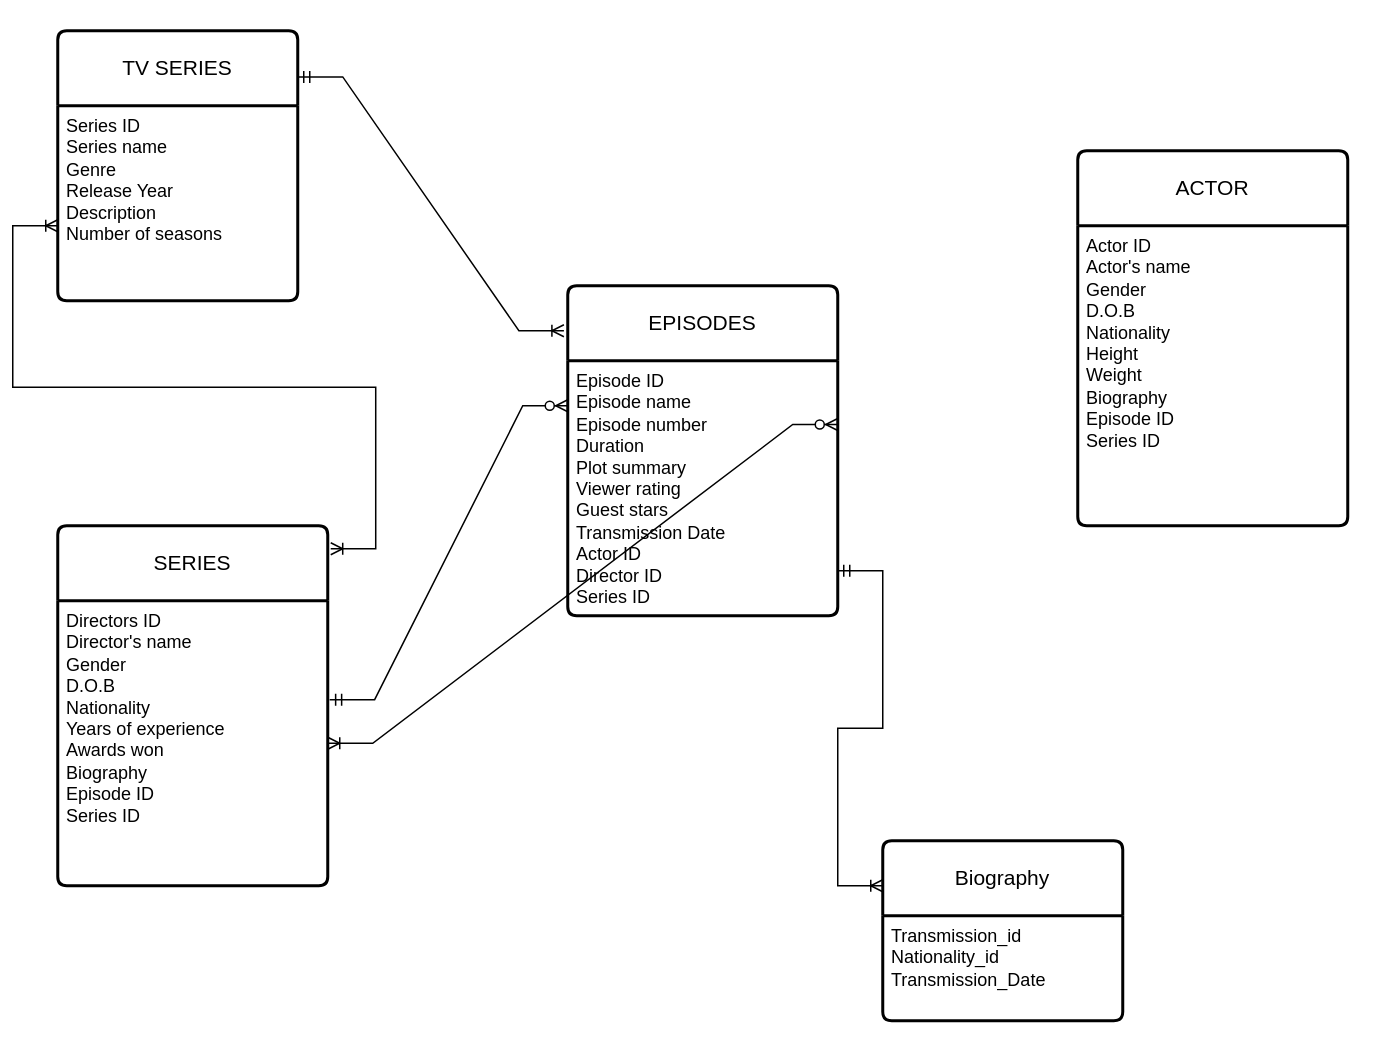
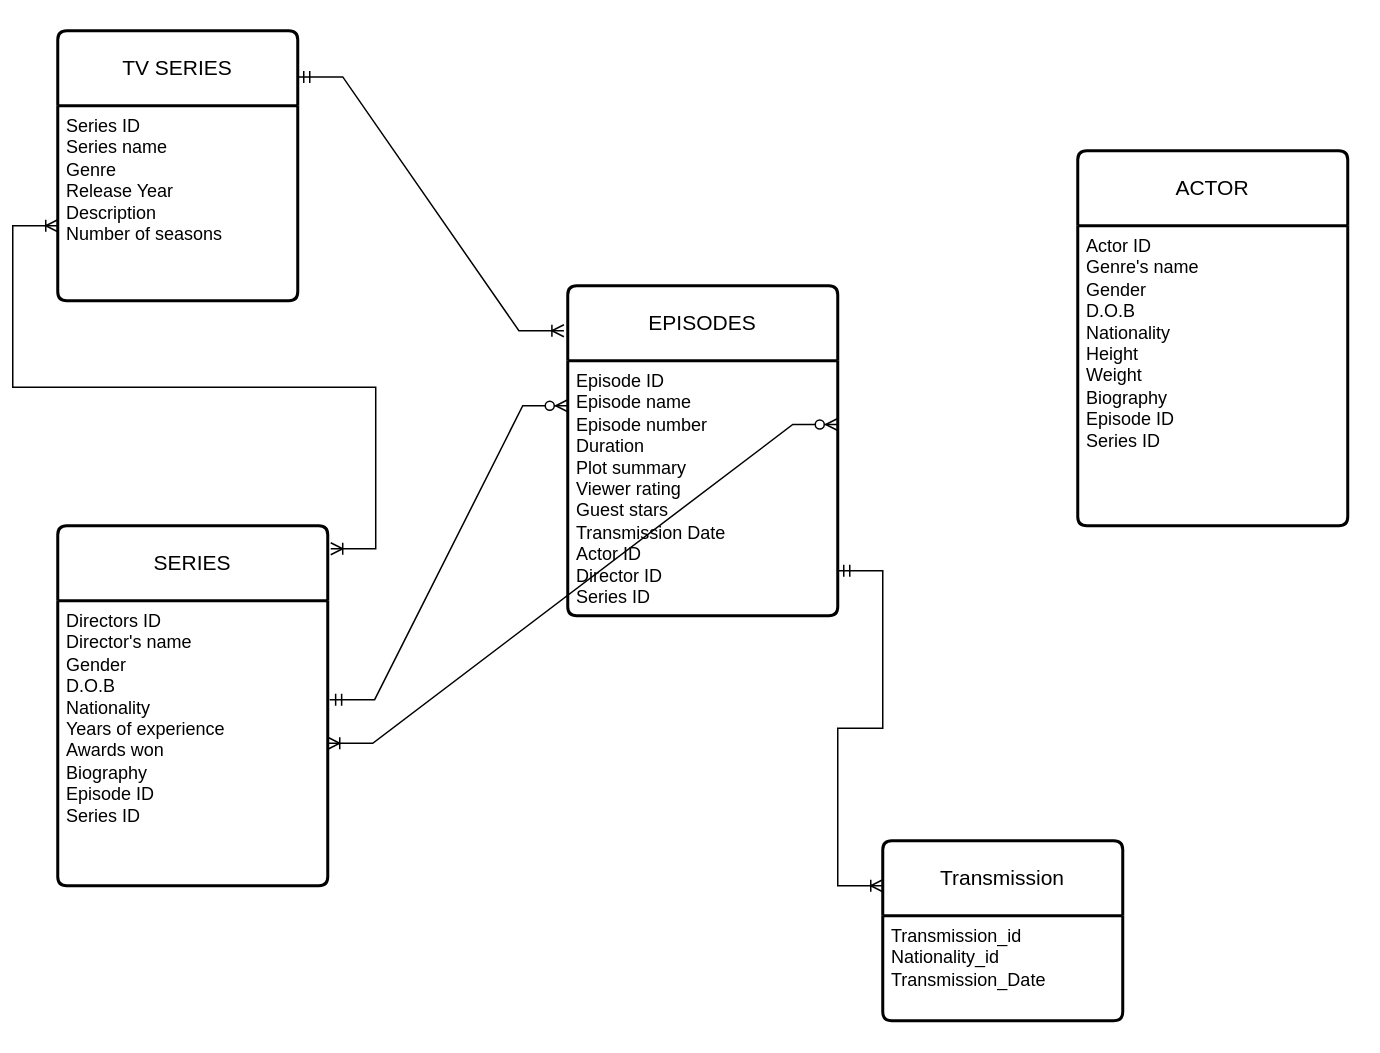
(1143, 344) -> (1143, 344)
(1003, 878) -> (1003, 878)
